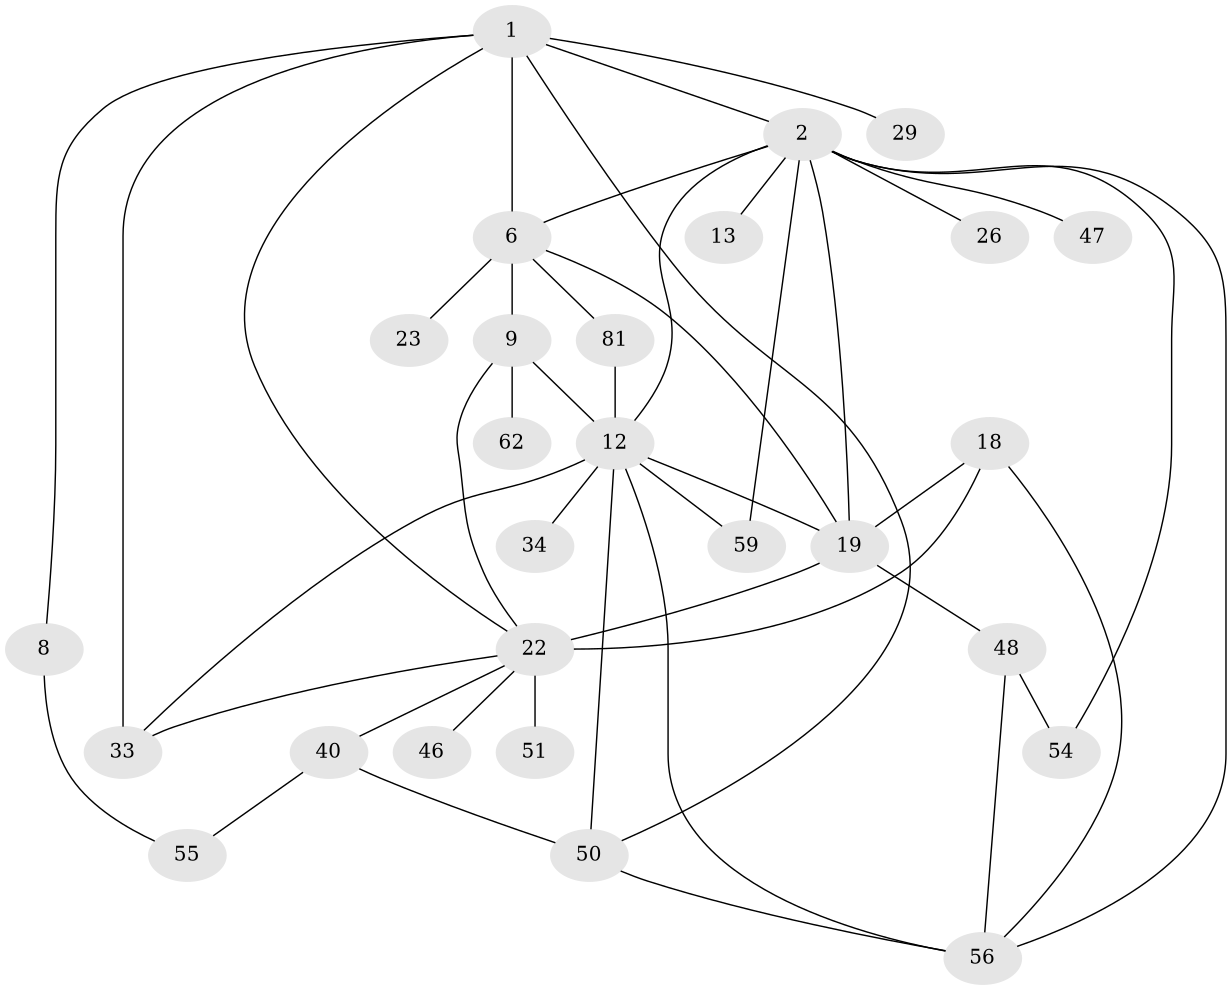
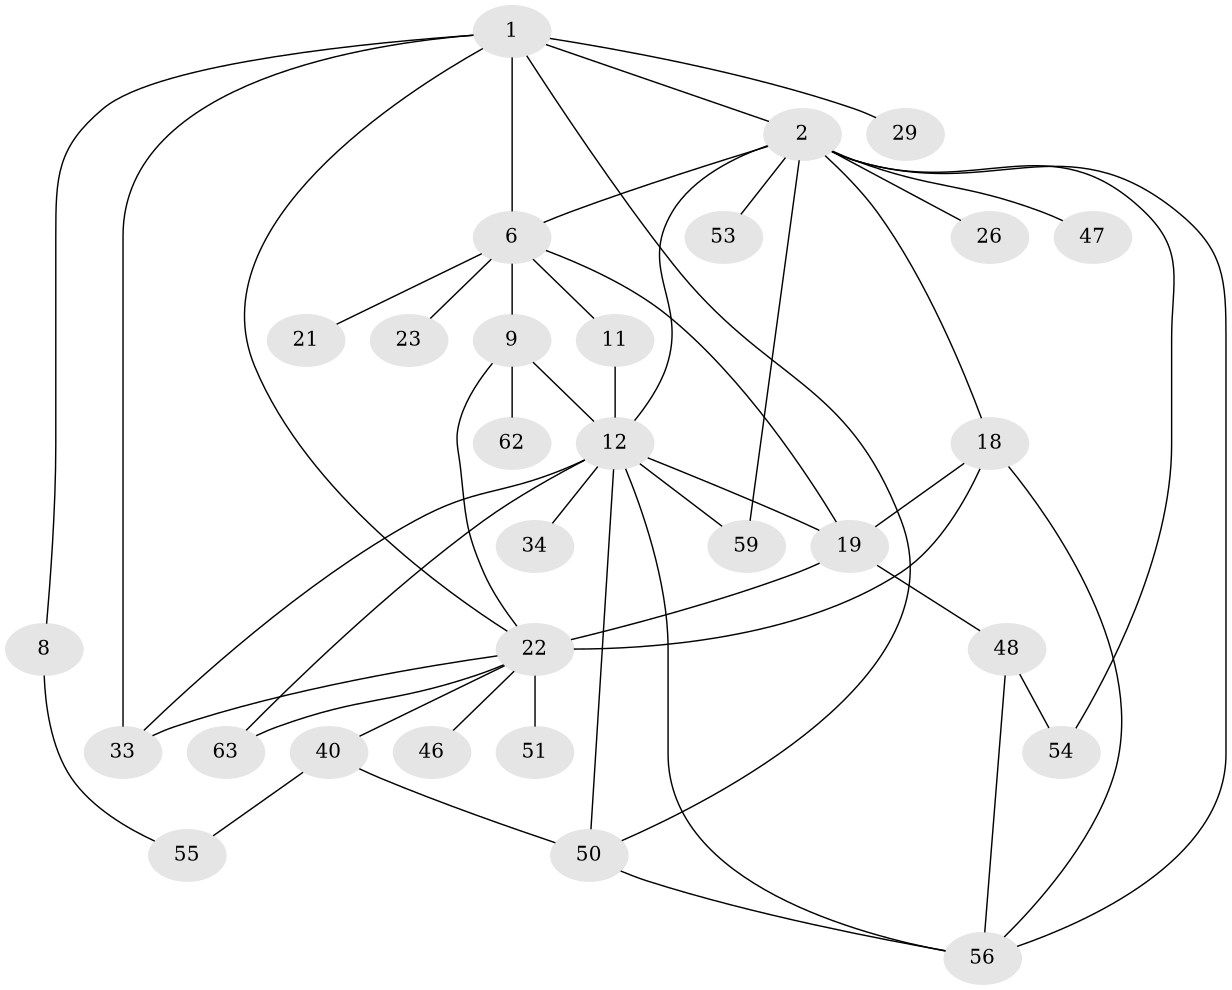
(724, 237) -> (724, 237)
(839, 339) -> (918, 278)
none -> (306, 340)
(615, 340) -> (615, 340)
none -> (226, 752)
